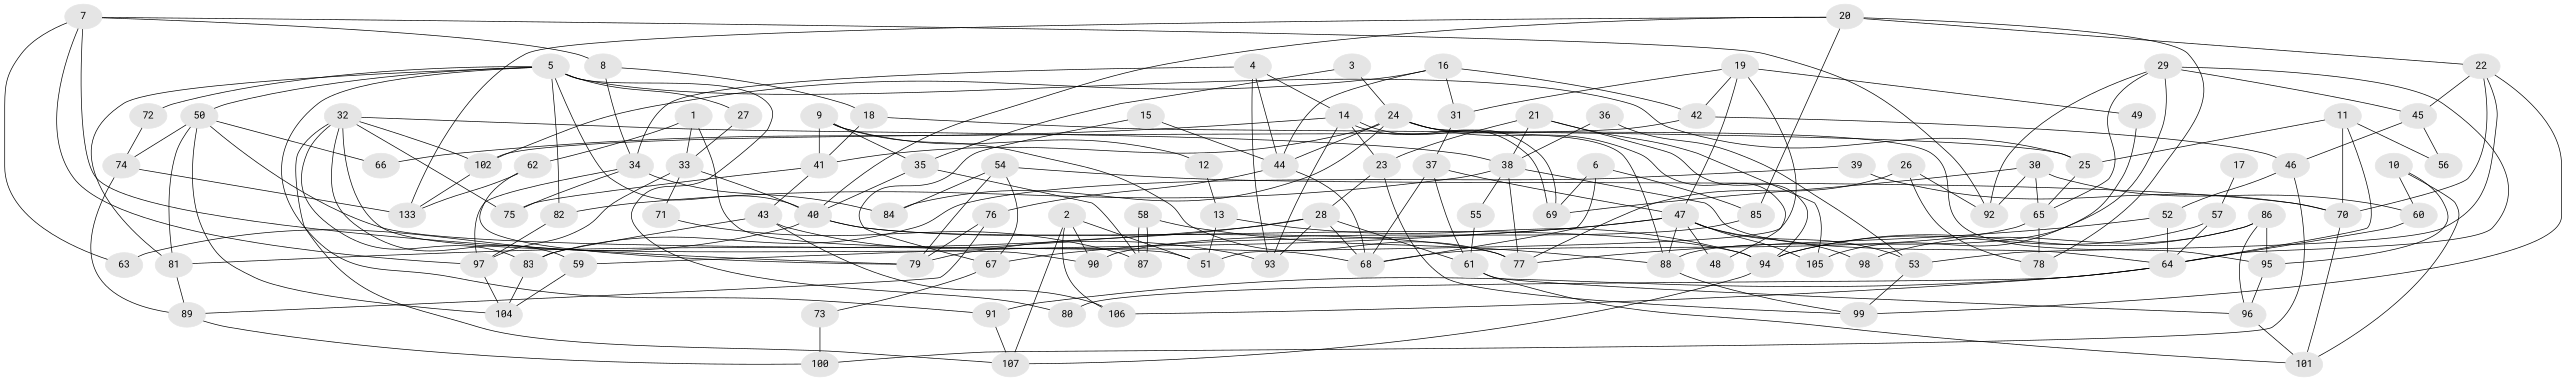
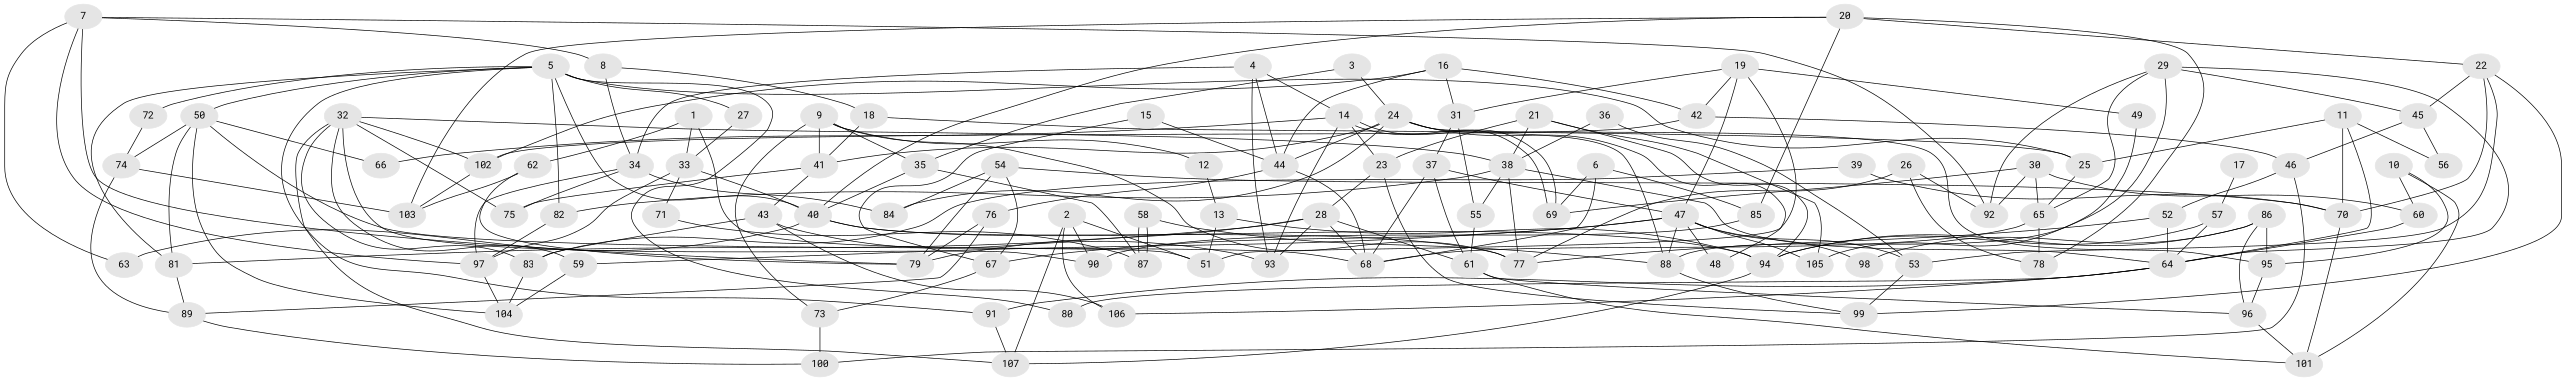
none -> (1466, 166)
none -> (736, 214)
(407, 215) -> (407, 215)
